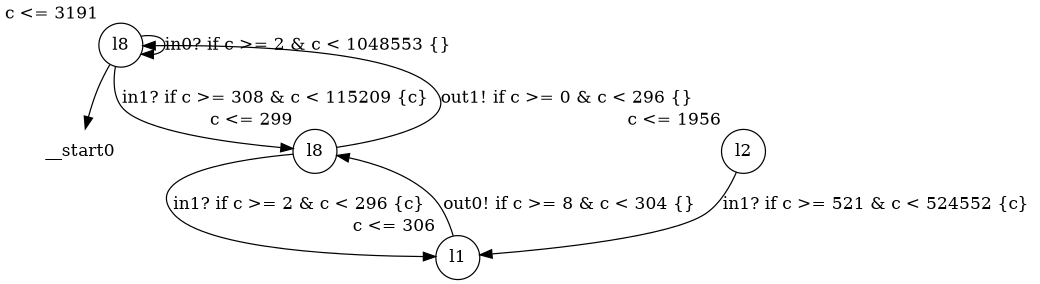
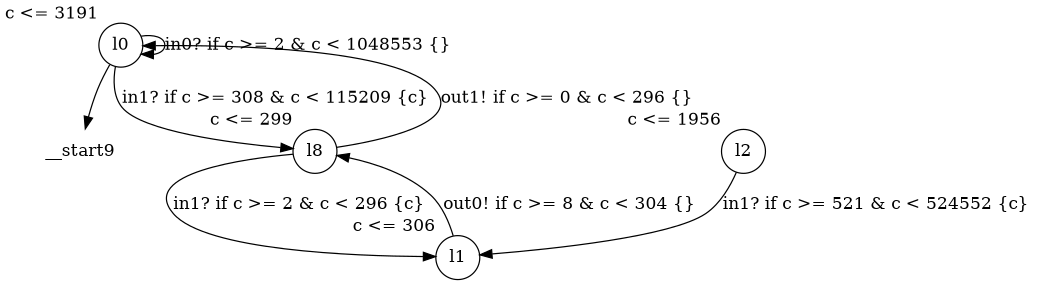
(121, 45) -> (121, 45)
(81, 151) -> (81, 151)
